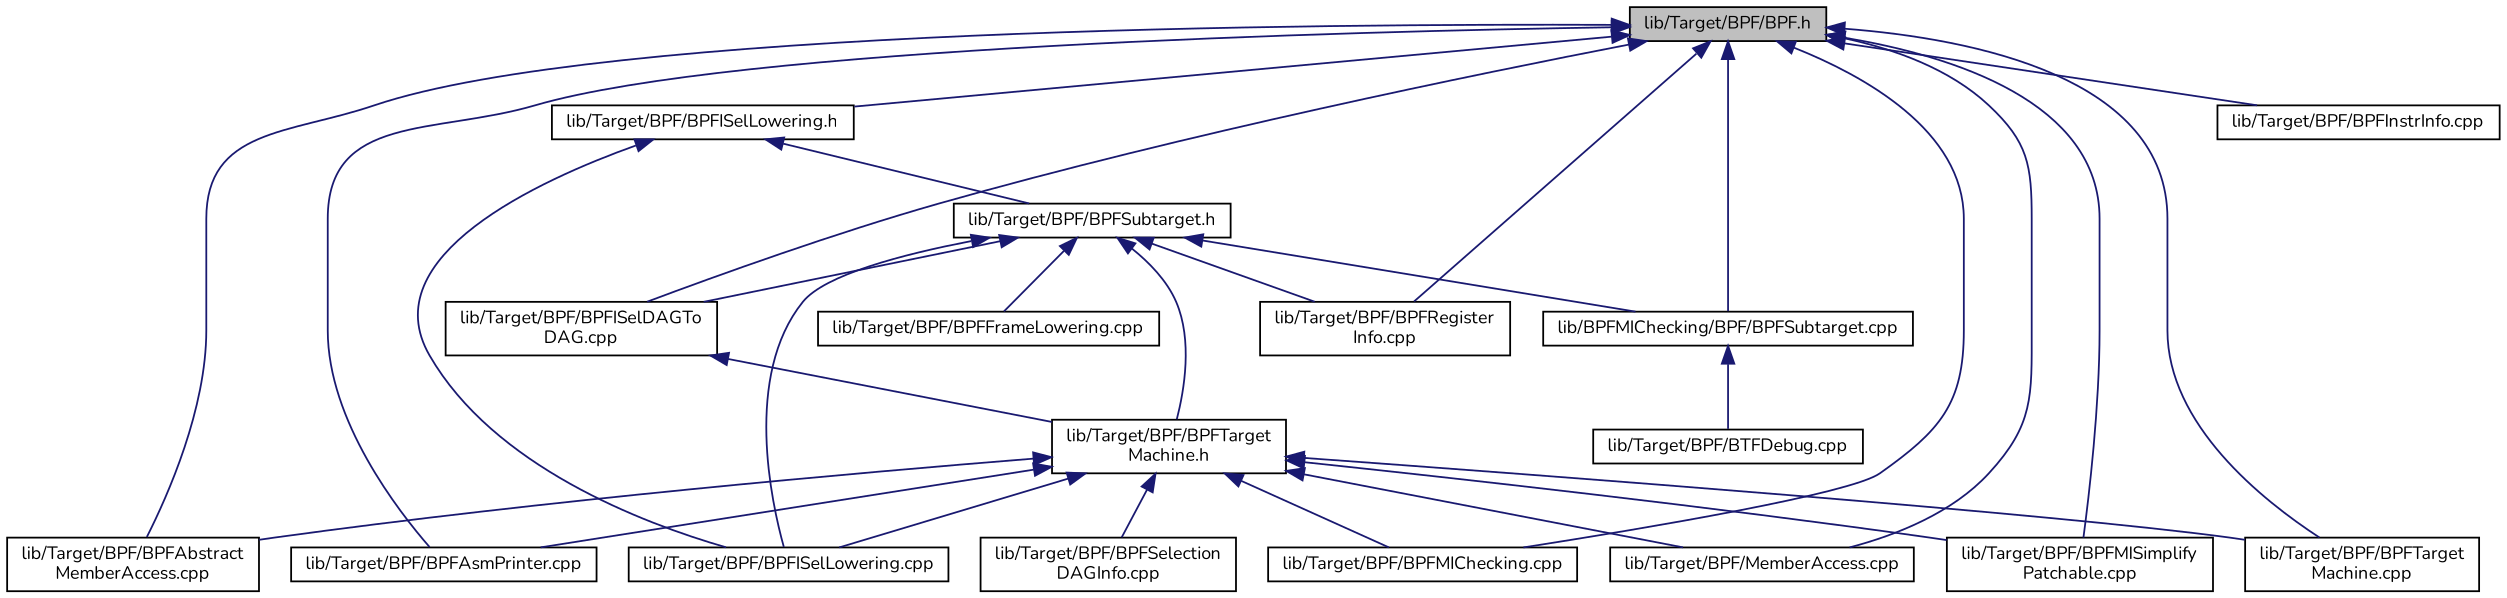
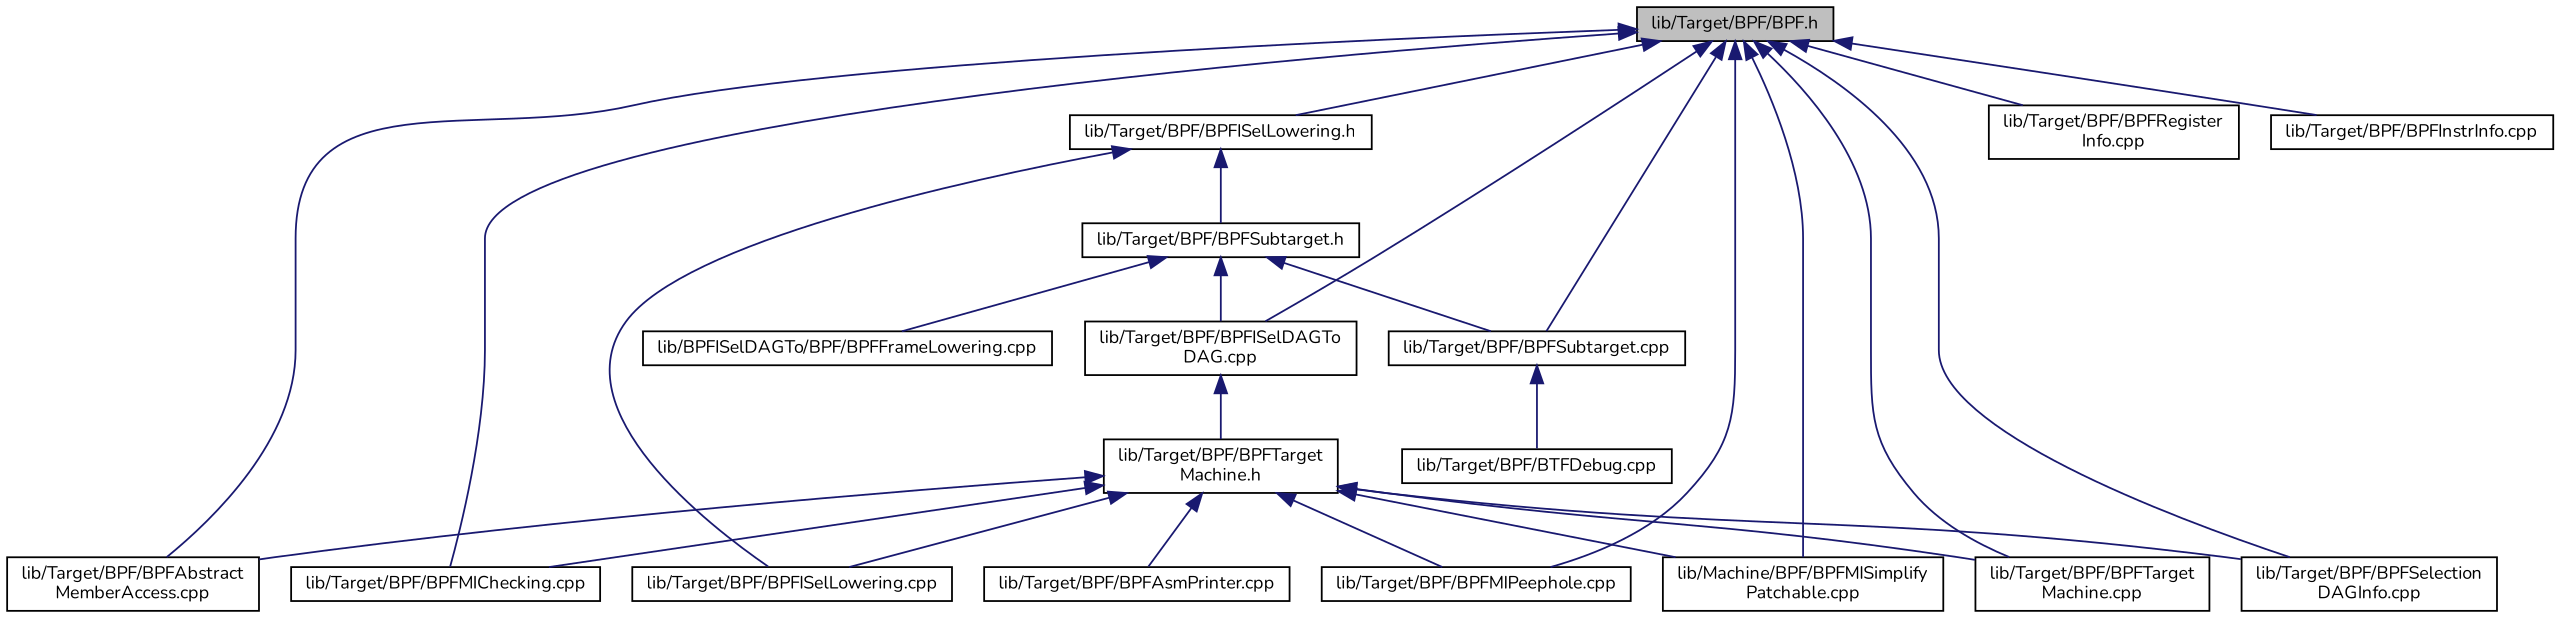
(764, 68) -> (1947, 375)
(1233, 273) -> none
(1183, 326) -> none
(989, 329) -> (848, 348)
(1728, 329) -> (1537, 348)
(784, 333) -> none
(1762, 564) -> (1476, 584)
(2080, 564) -> (1803, 584)
